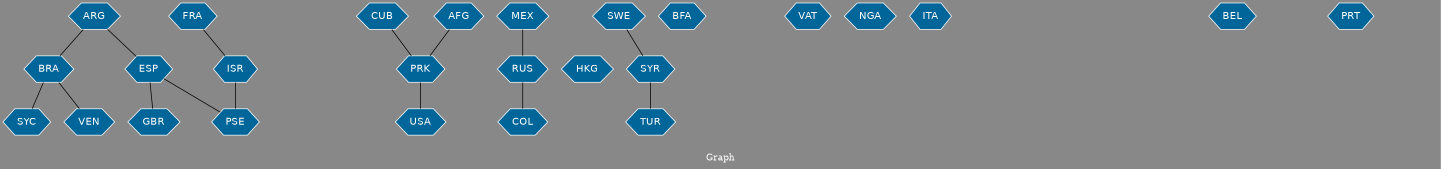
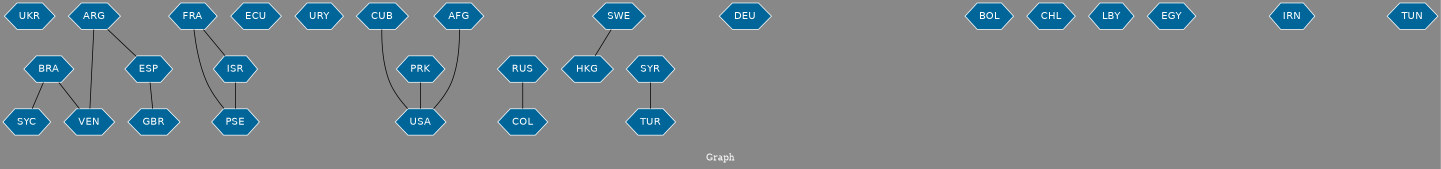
none -> (30, 16)
none -> (256, 16)
none -> (319, 16)
(523, 16) -> none
(682, 16) -> none
none -> (745, 16)
(808, 16) -> none
(870, 16) -> none
(931, 16) -> none
none -> (989, 16)
none -> (1051, 16)
none -> (1111, 16)
none -> (1172, 16)
(1232, 16) -> none
none -> (1292, 16)
(1351, 16) -> none
none -> (1413, 16)
(72, 43) -> (92, 69)
(402, 43) -> (386, 72)
(440, 43) -> (455, 72)
(635, 43) -> (603, 43)
(192, 95) -> (203, 71)
